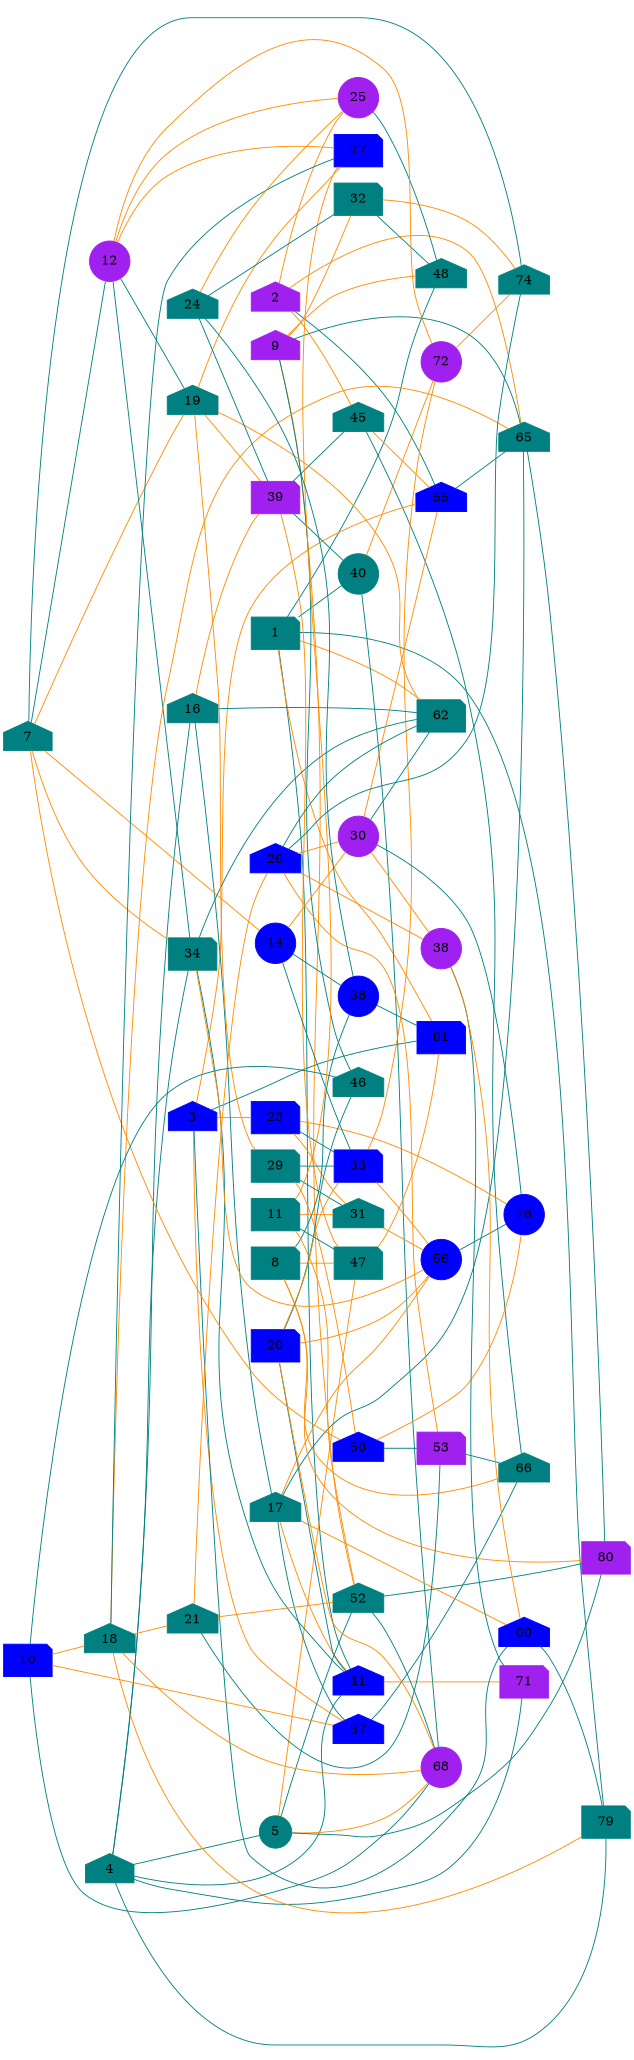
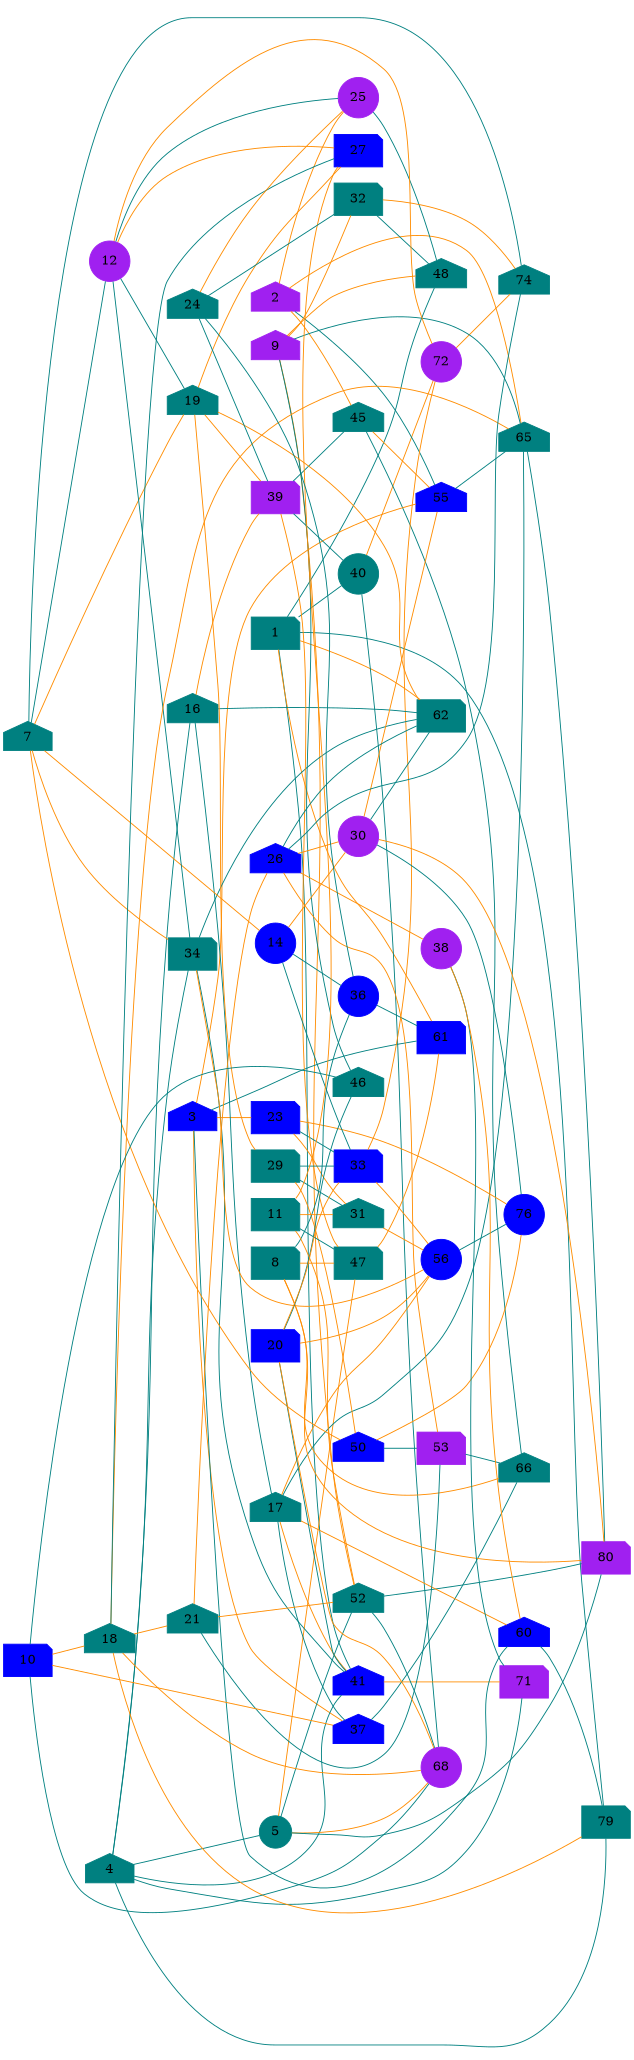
(200, 133) -> (200, 133)
(400, 892) -> (555, 1156)
